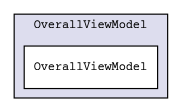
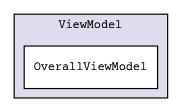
(91, 25) -> (91, 25)
